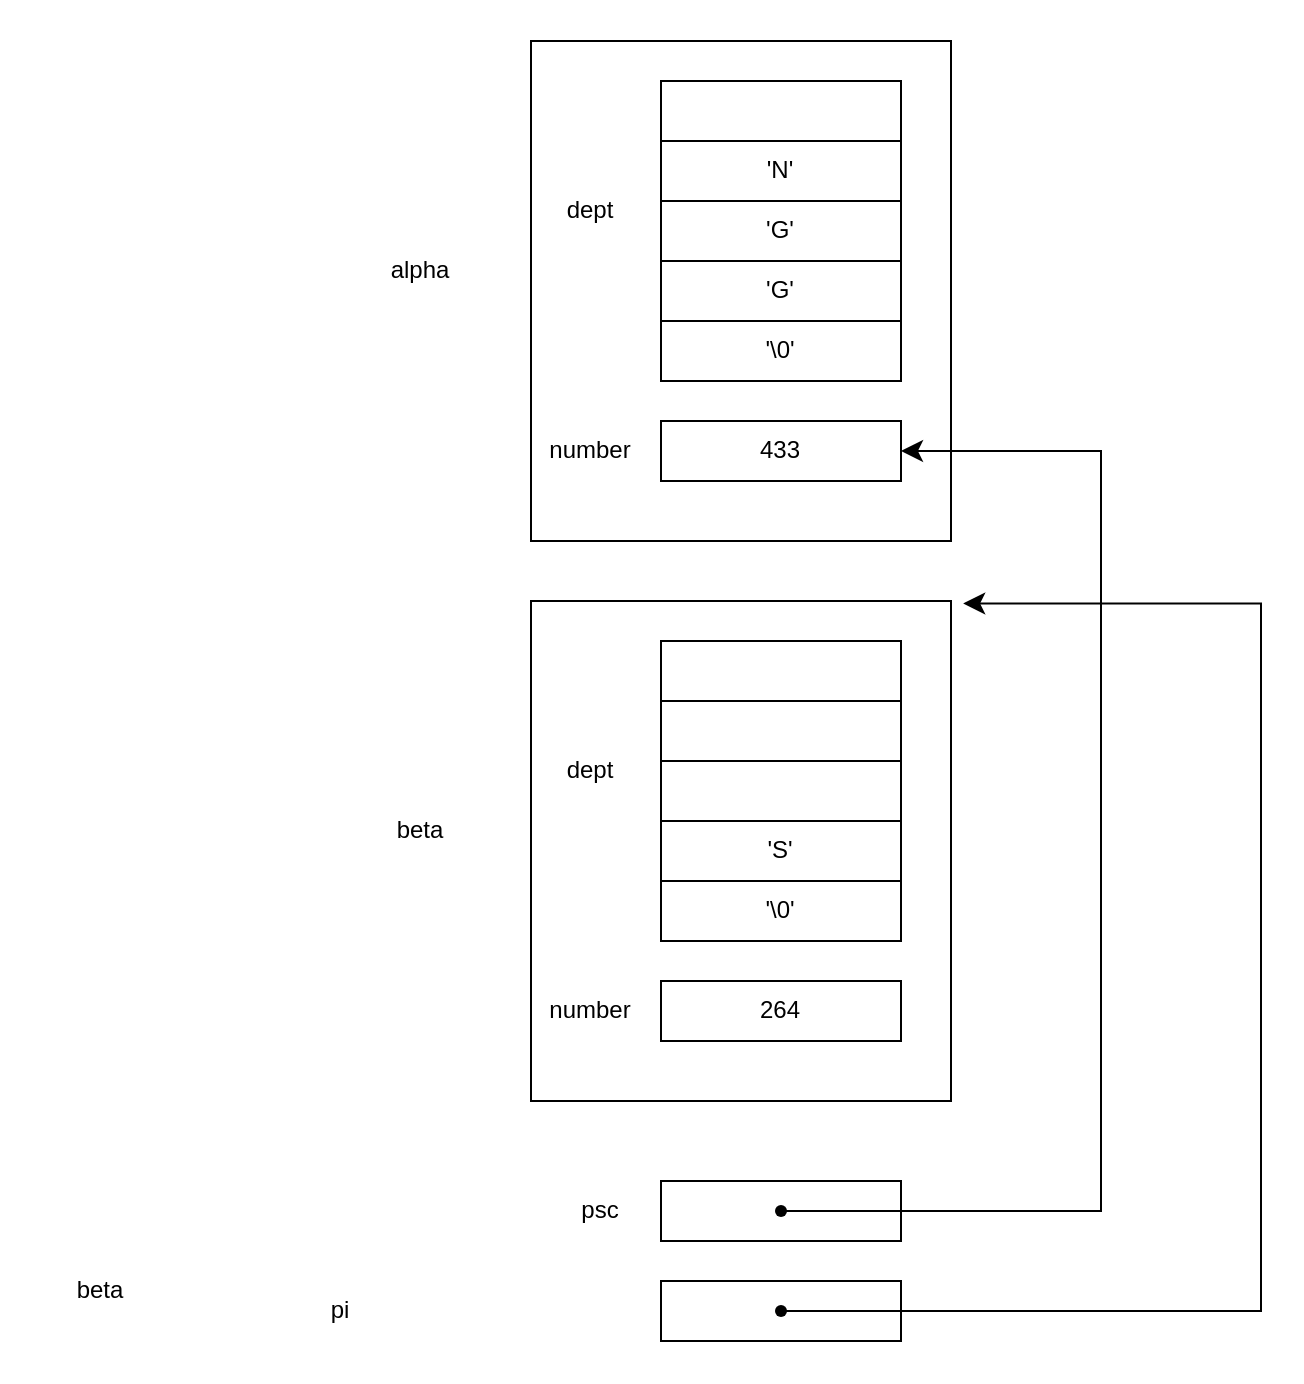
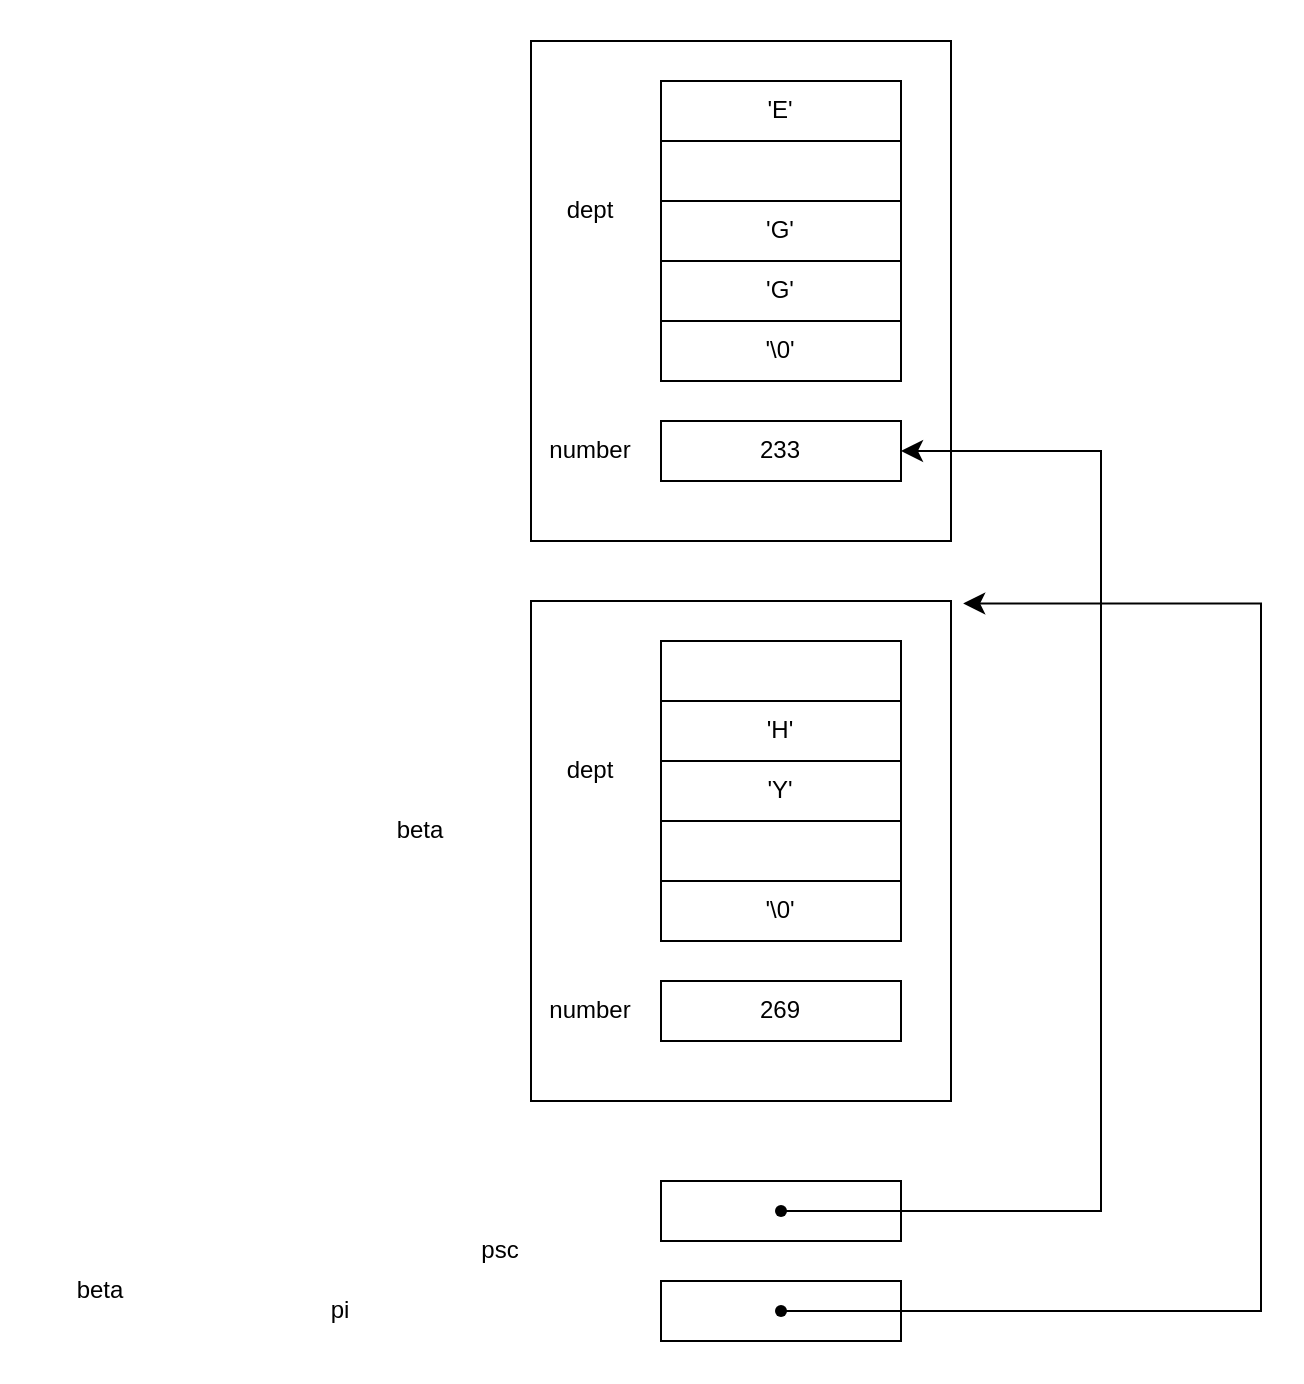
none -> (781, 111)
(781, 171) -> none
(421, 271) -> none
(781, 451) -> (781, 451)
none -> (781, 731)
none -> (781, 791)
(781, 851) -> none
(781, 1011) -> (781, 1011)
(601, 1211) -> (501, 1251)
